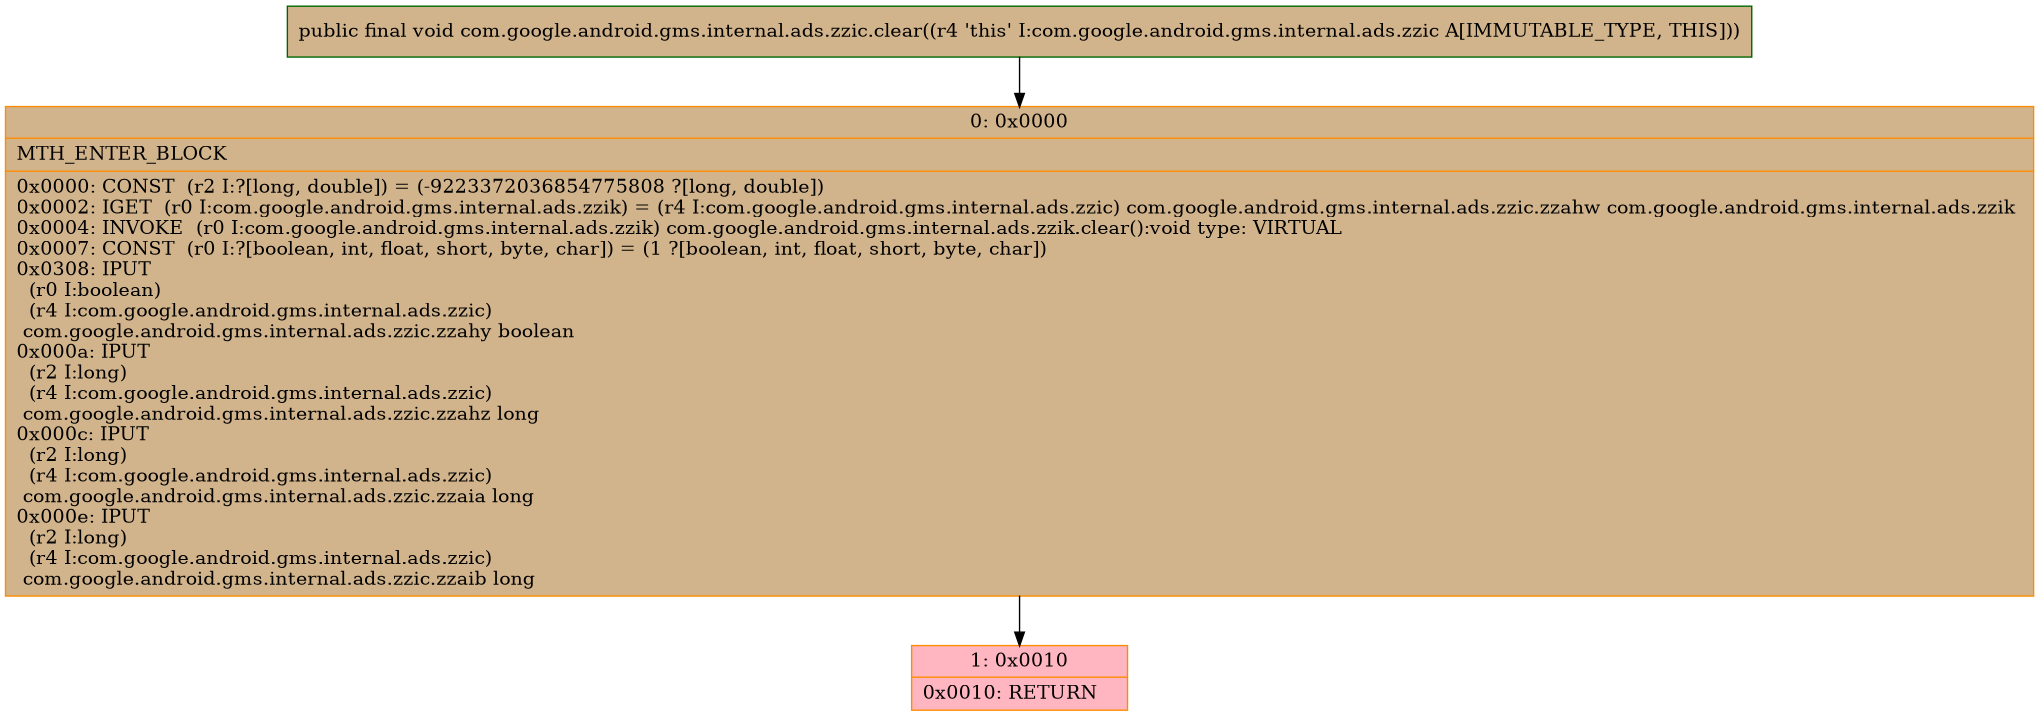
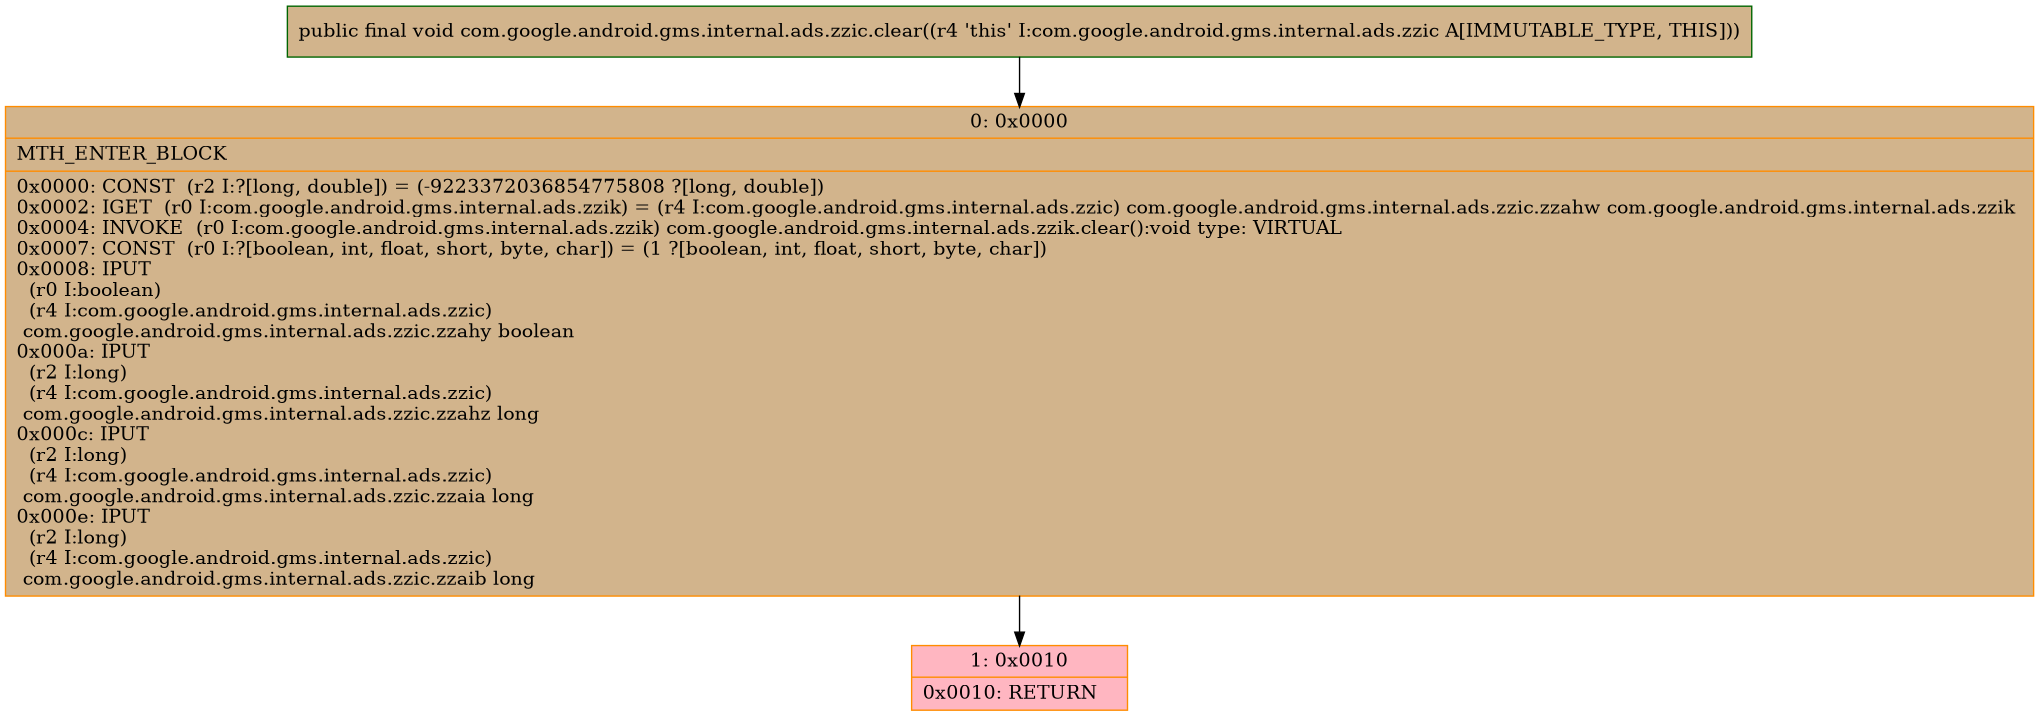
(90, 270) -> (90, 270)
